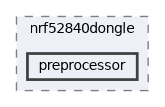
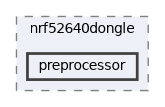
(82, 30) -> (82, 30)
